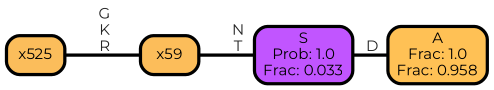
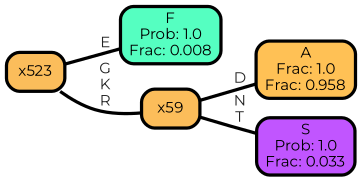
none -> (171, 35)
(36, 55) -> (36, 72)
(370, 55) -> (228, 92)
